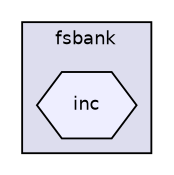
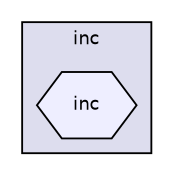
(87, 40) -> (87, 40)
